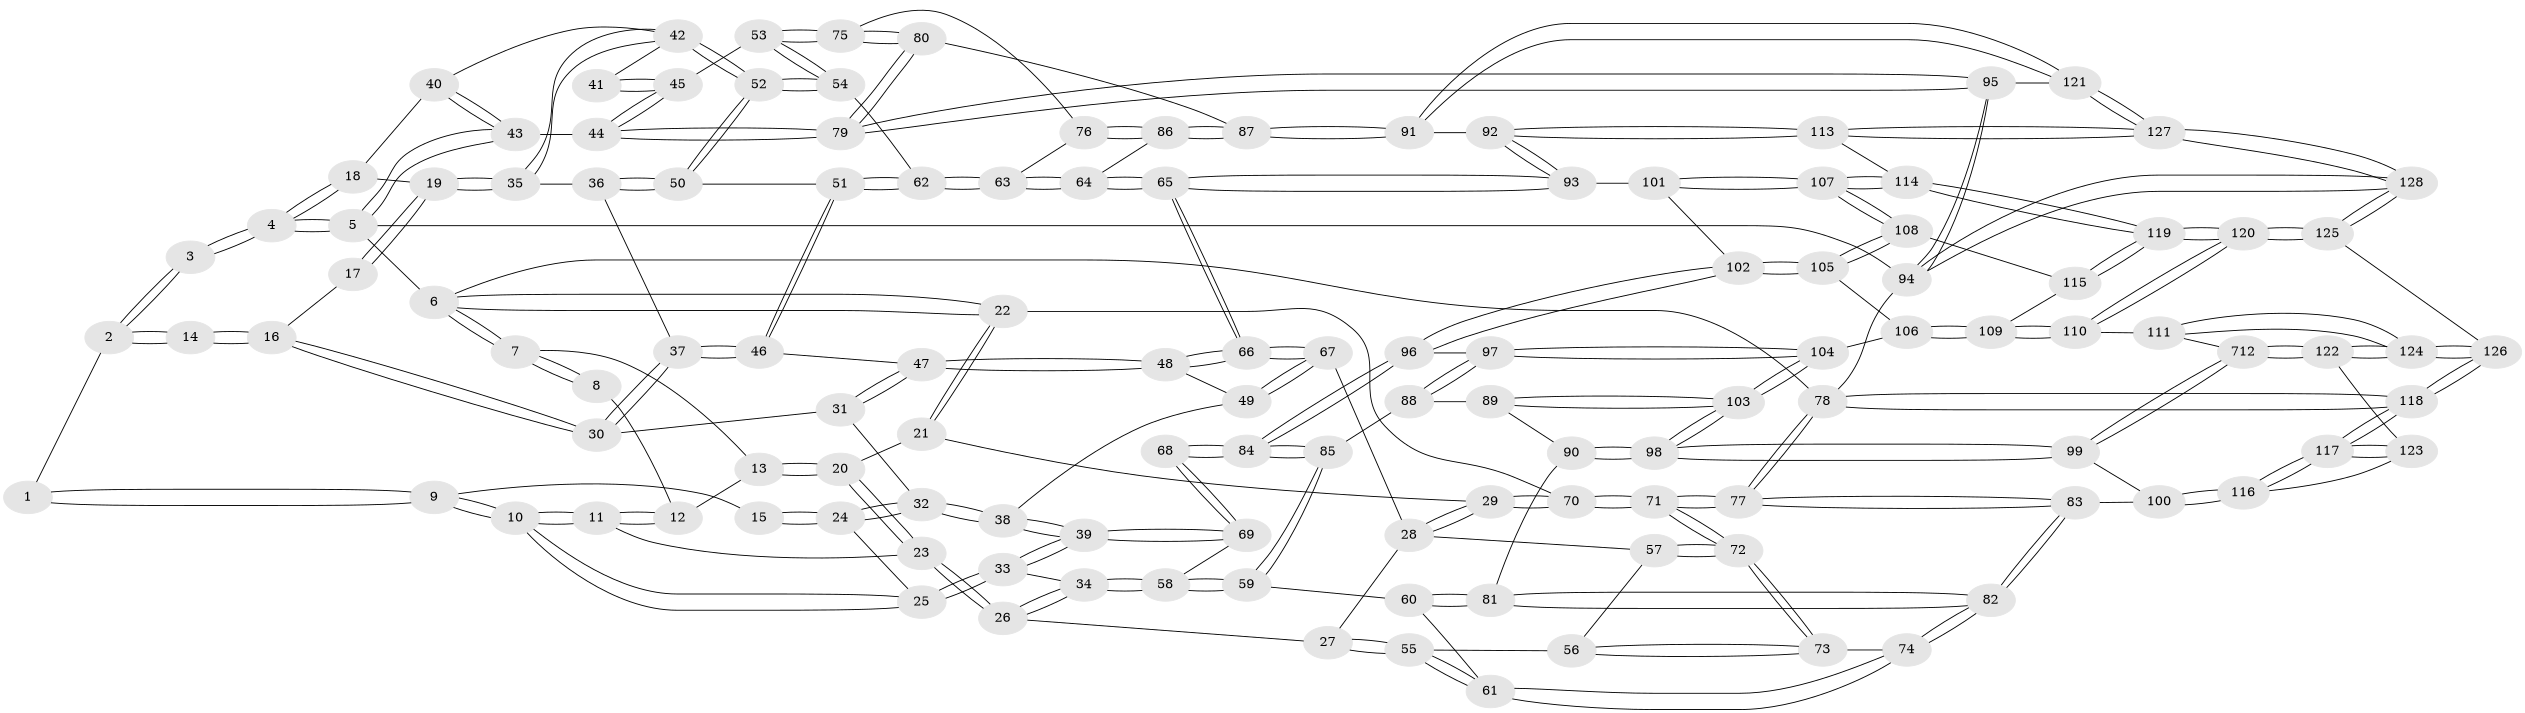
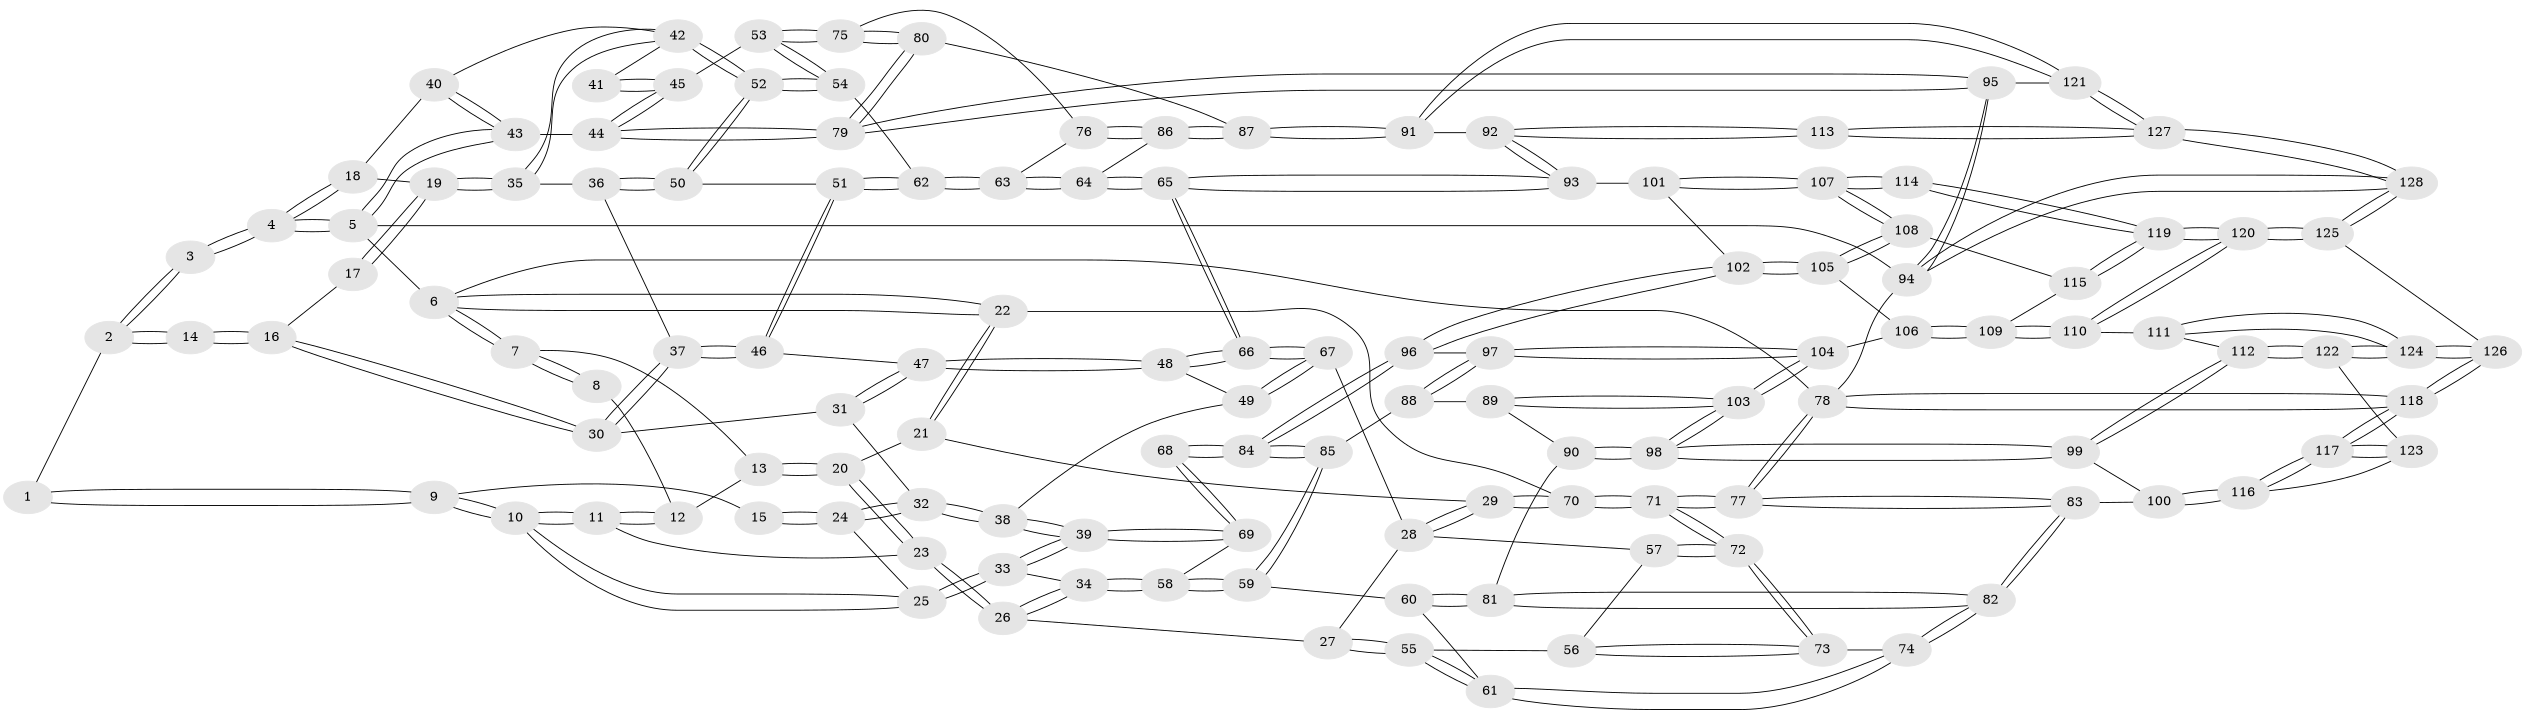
(1865, 158) -> none
(2243, 352) -> (2243, 352)
